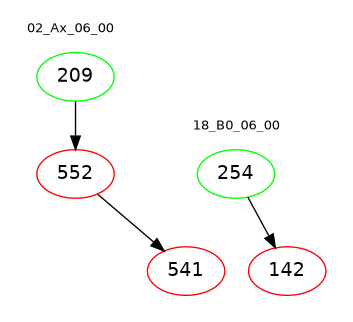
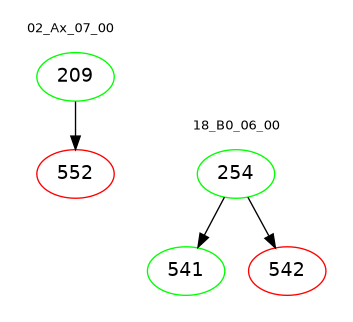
(71, 29) -> (71, 29)
(126, 218) -> (214, 216)
(186, 271) -> (186, 271)
(287, 271) -> (287, 271)
